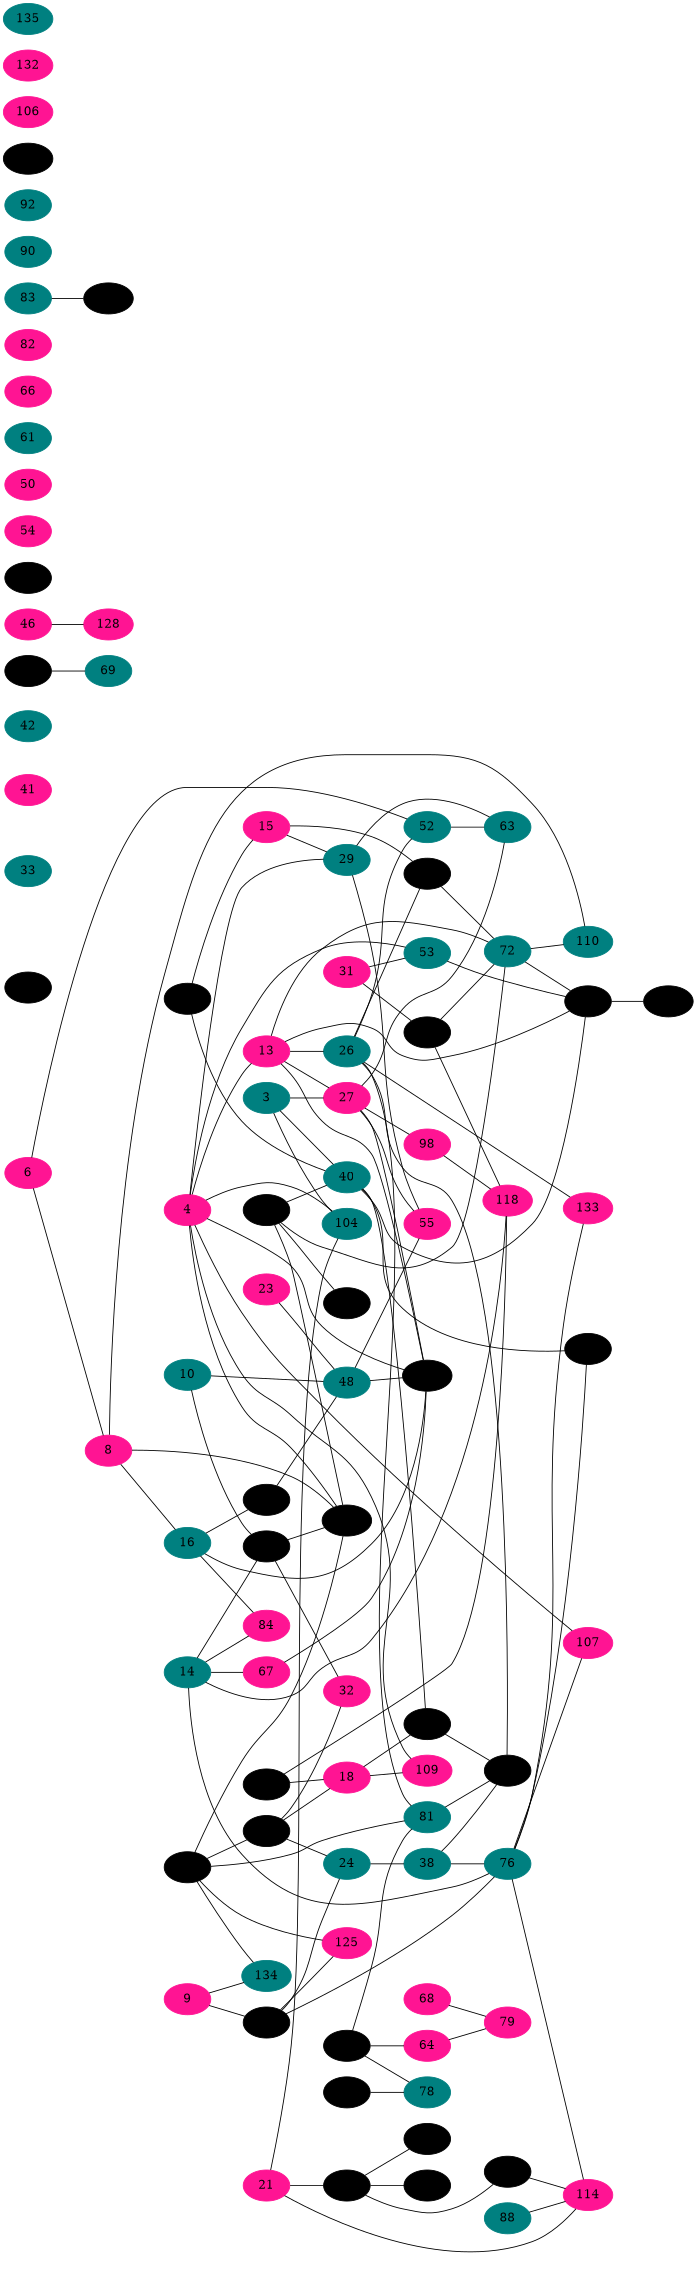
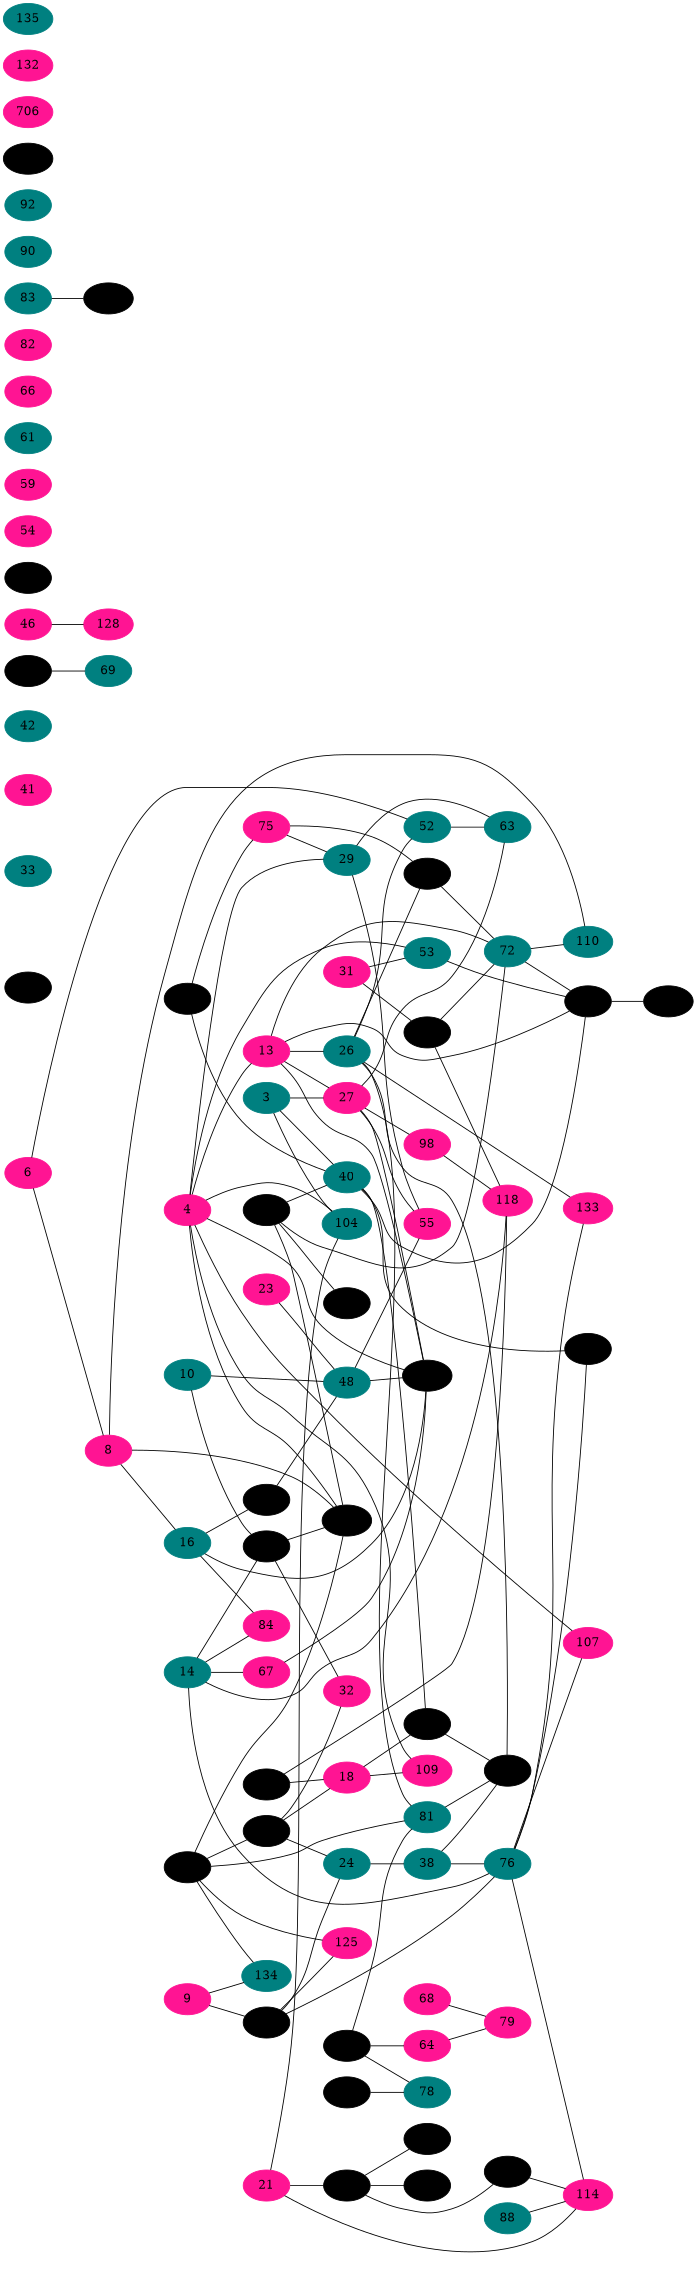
(28, 112) -> (28, 112)
(28, 485) -> (28, 485)
(267, 827) -> (267, 827)
